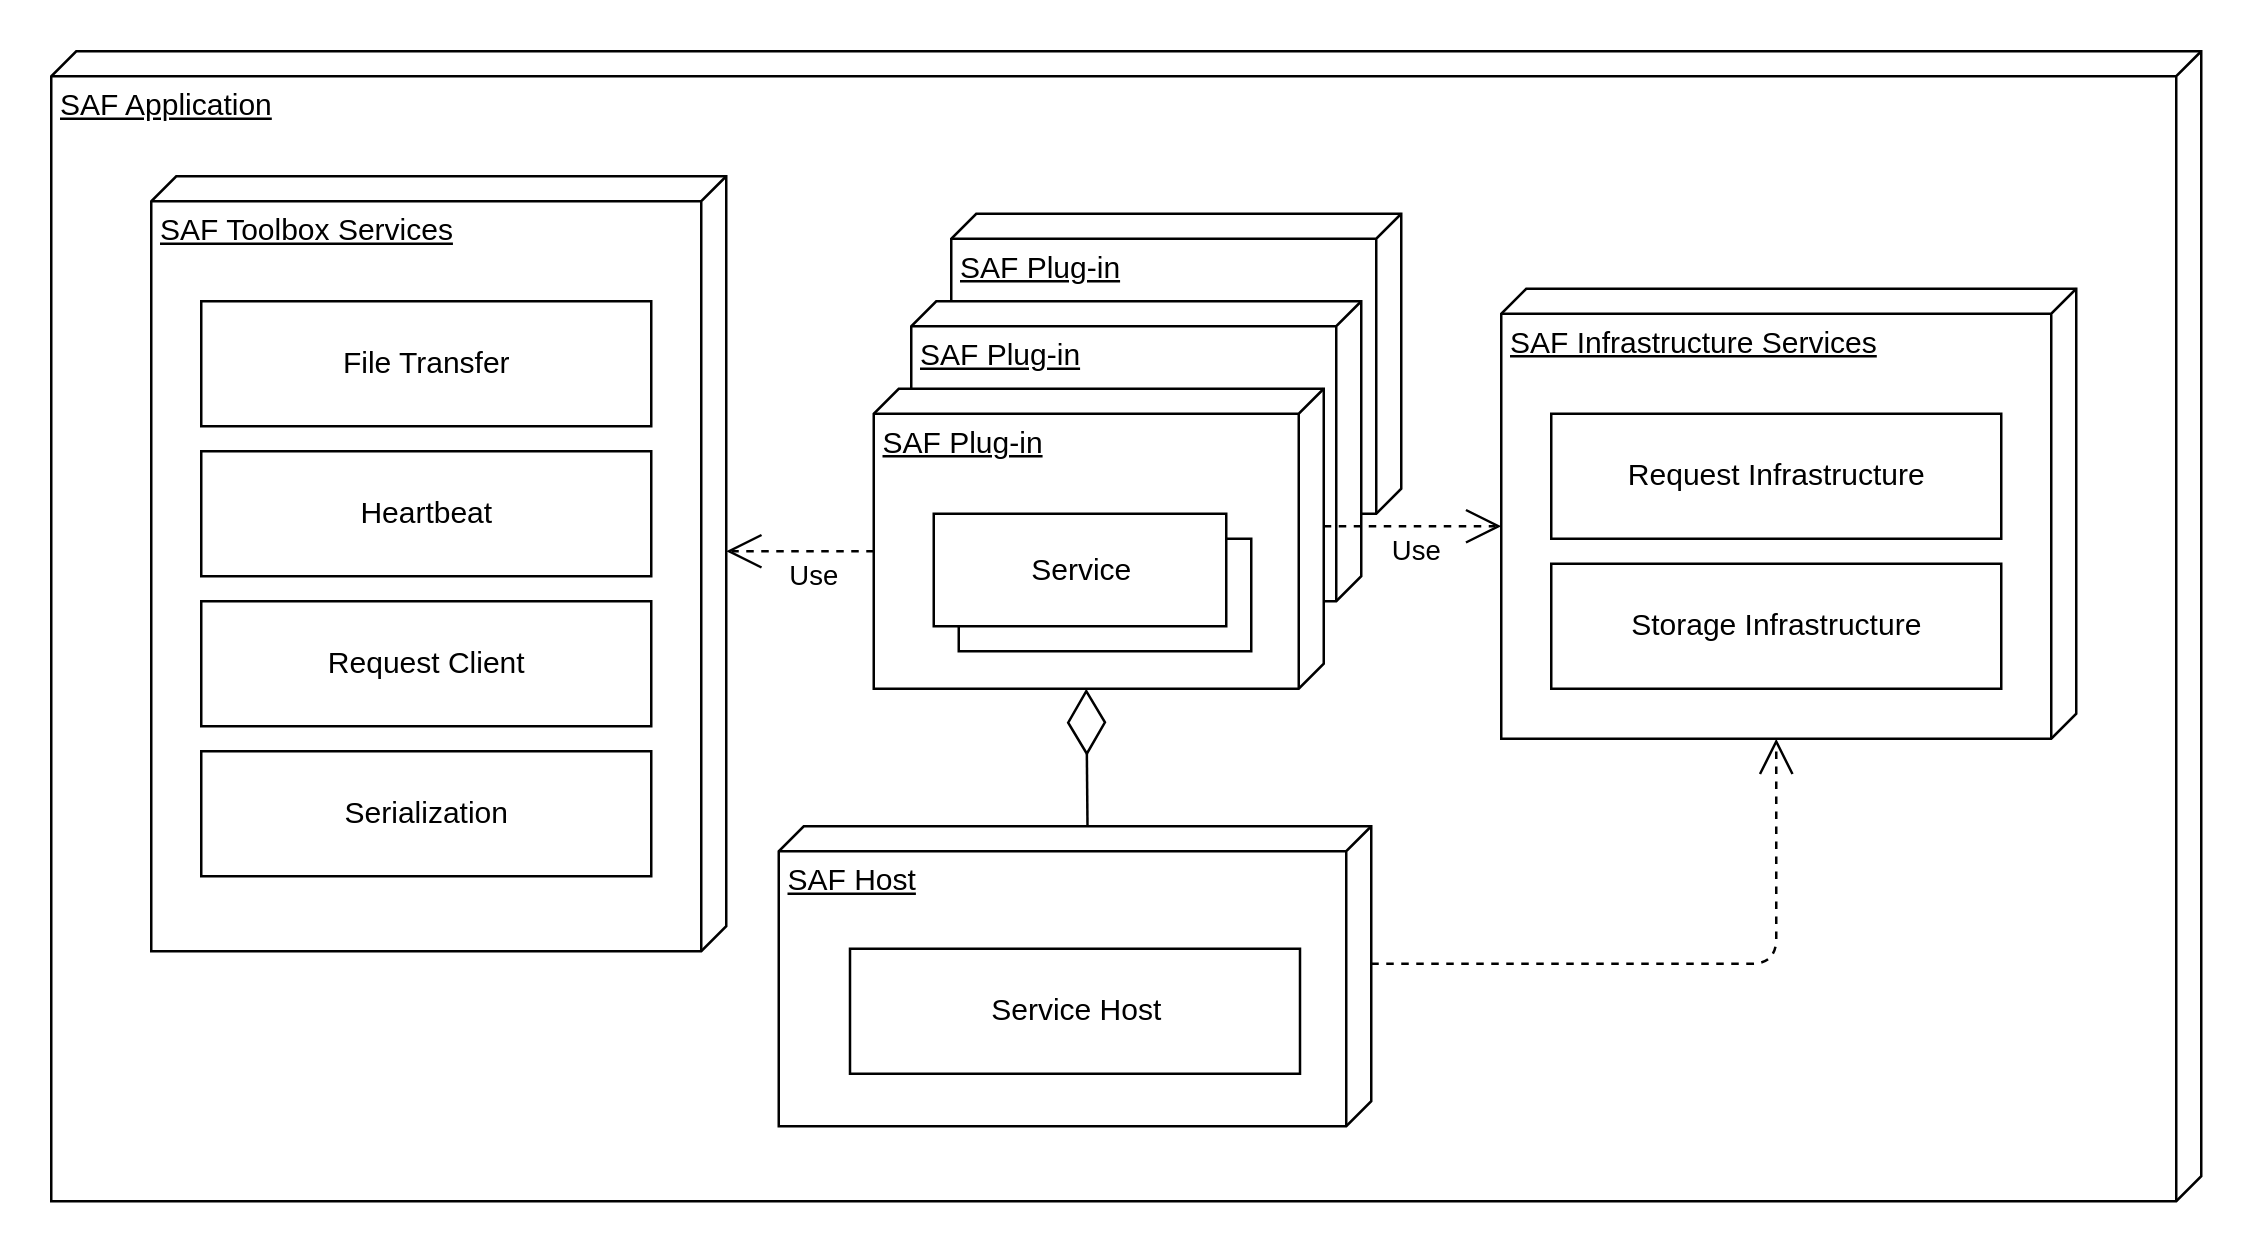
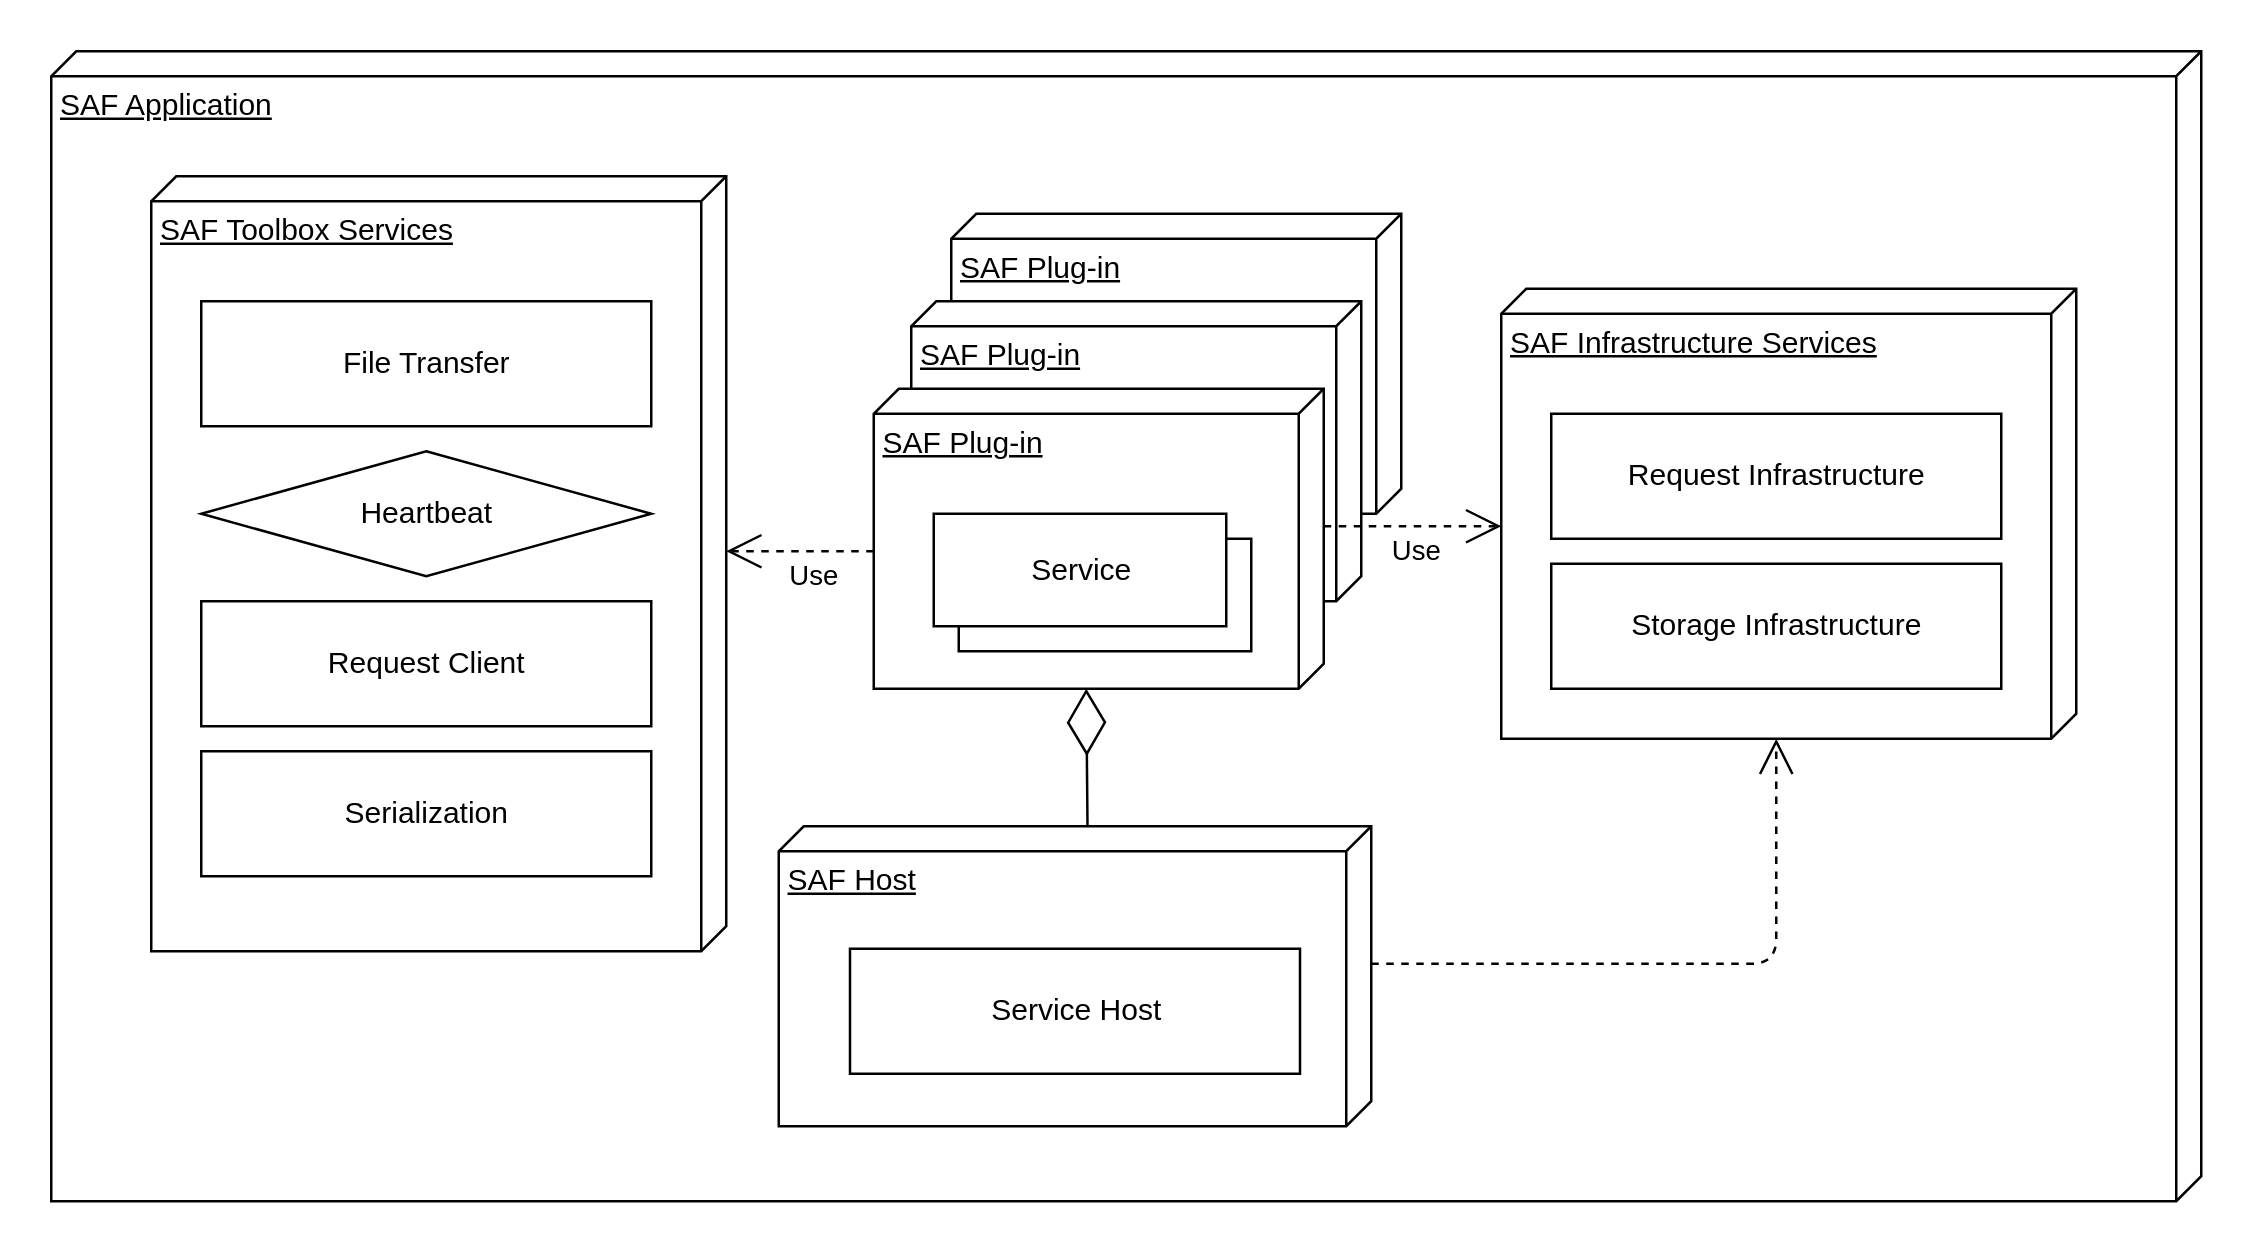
(426, 514) -> (426, 514)
